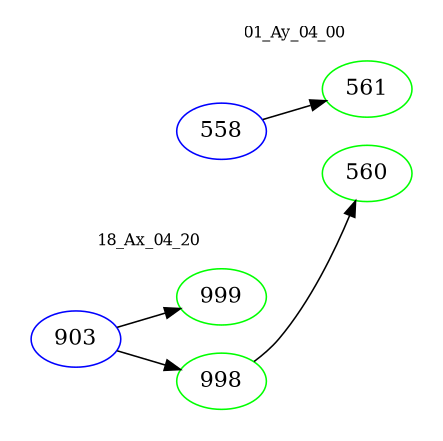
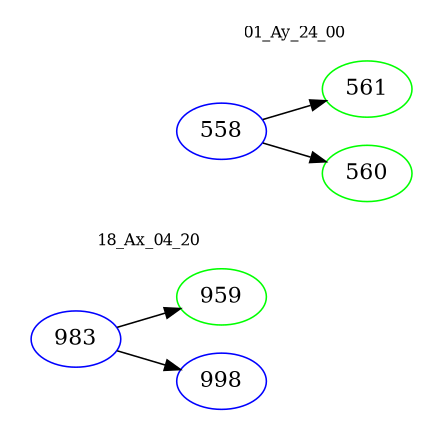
(294, 34) -> (294, 34)
(310, 294) -> (287, 150)
(222, 297) -> (222, 297)
(76, 339) -> (76, 339)
(222, 381) -> (222, 381)
